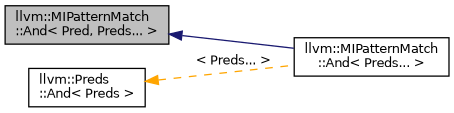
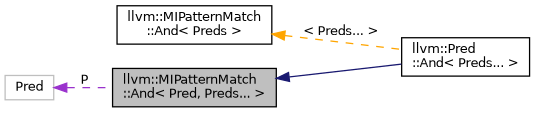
(372, 57) -> (466, 57)
none -> (29, 88)
(87, 88) -> (194, 25)
